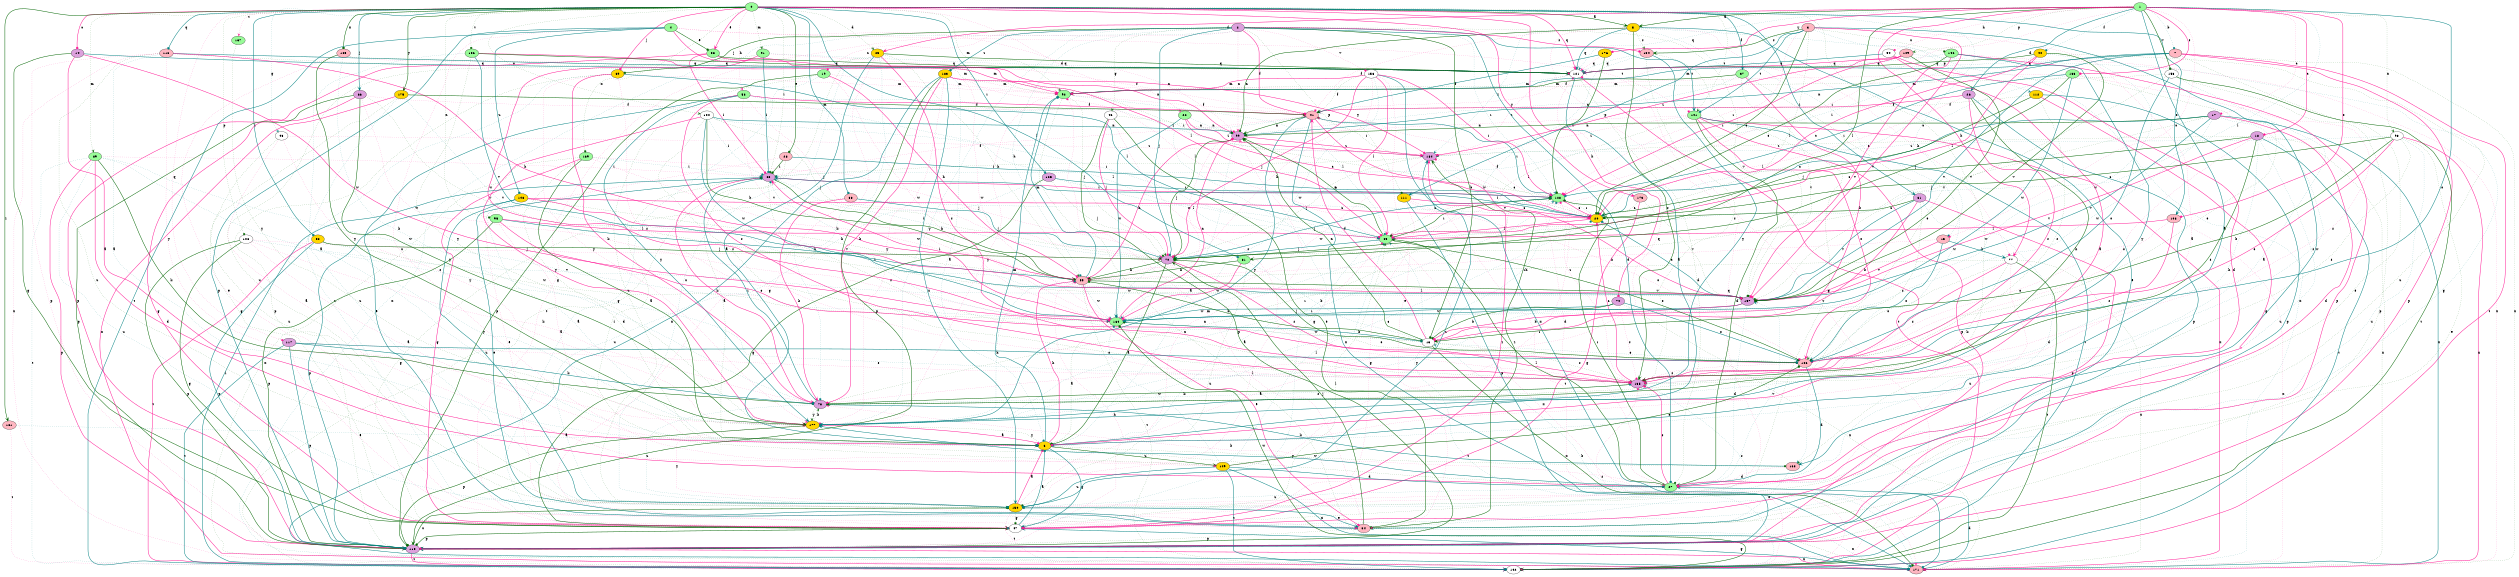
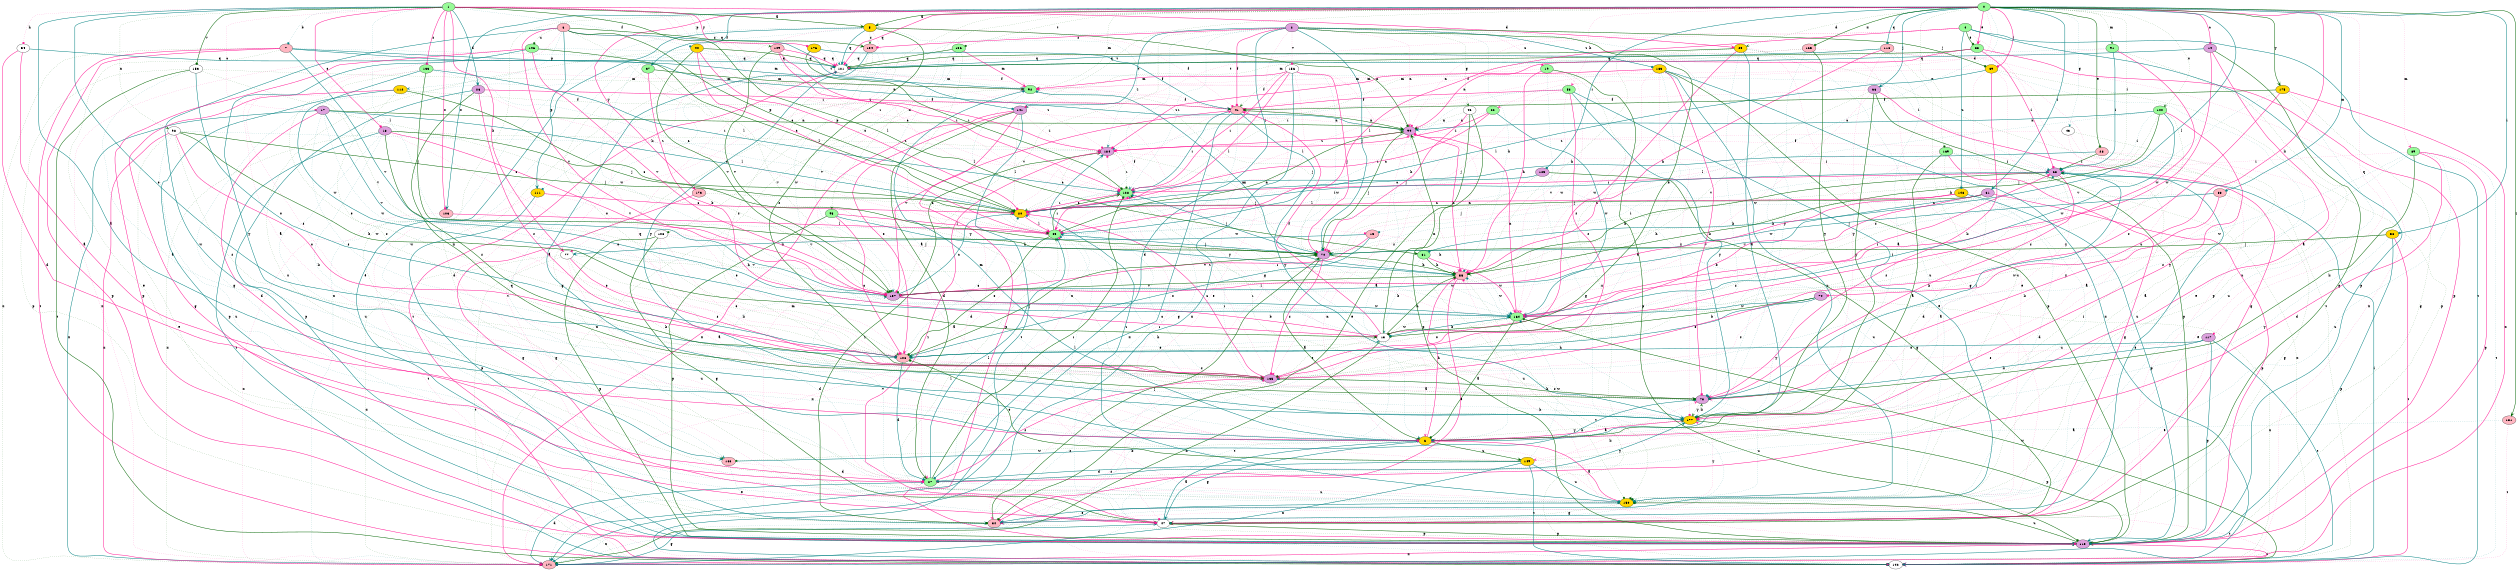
(178, 15) -> (2261, 11)
(472, 16) -> (1049, 18)
(238, 40) -> none
(1468, 110) -> none
(1324, 114) -> (882, 72)
(707, 115) -> (2160, 110)
(1358, 115) -> (1176, 110)
(1694, 115) -> (1020, 110)
(1369, 143) -> (1125, 168)
(1116, 163) -> (1604, 159)
(941, 275) -> (828, 157)
none -> (965, 296)
(335, 301) -> (2196, 296)
(1245, 342) -> (1159, 337)
(1921, 357) -> (1859, 287)
(1527, 361) -> (983, 357)
(1071, 382) -> (1474, 380)
(605, 449) -> (1962, 353)
(1541, 495) -> (859, 471)
(579, 497) -> (1984, 464)
(1926, 545) -> (609, 548)
